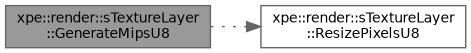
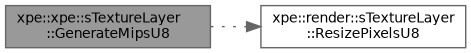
(108, 27) -> (108, 27)
